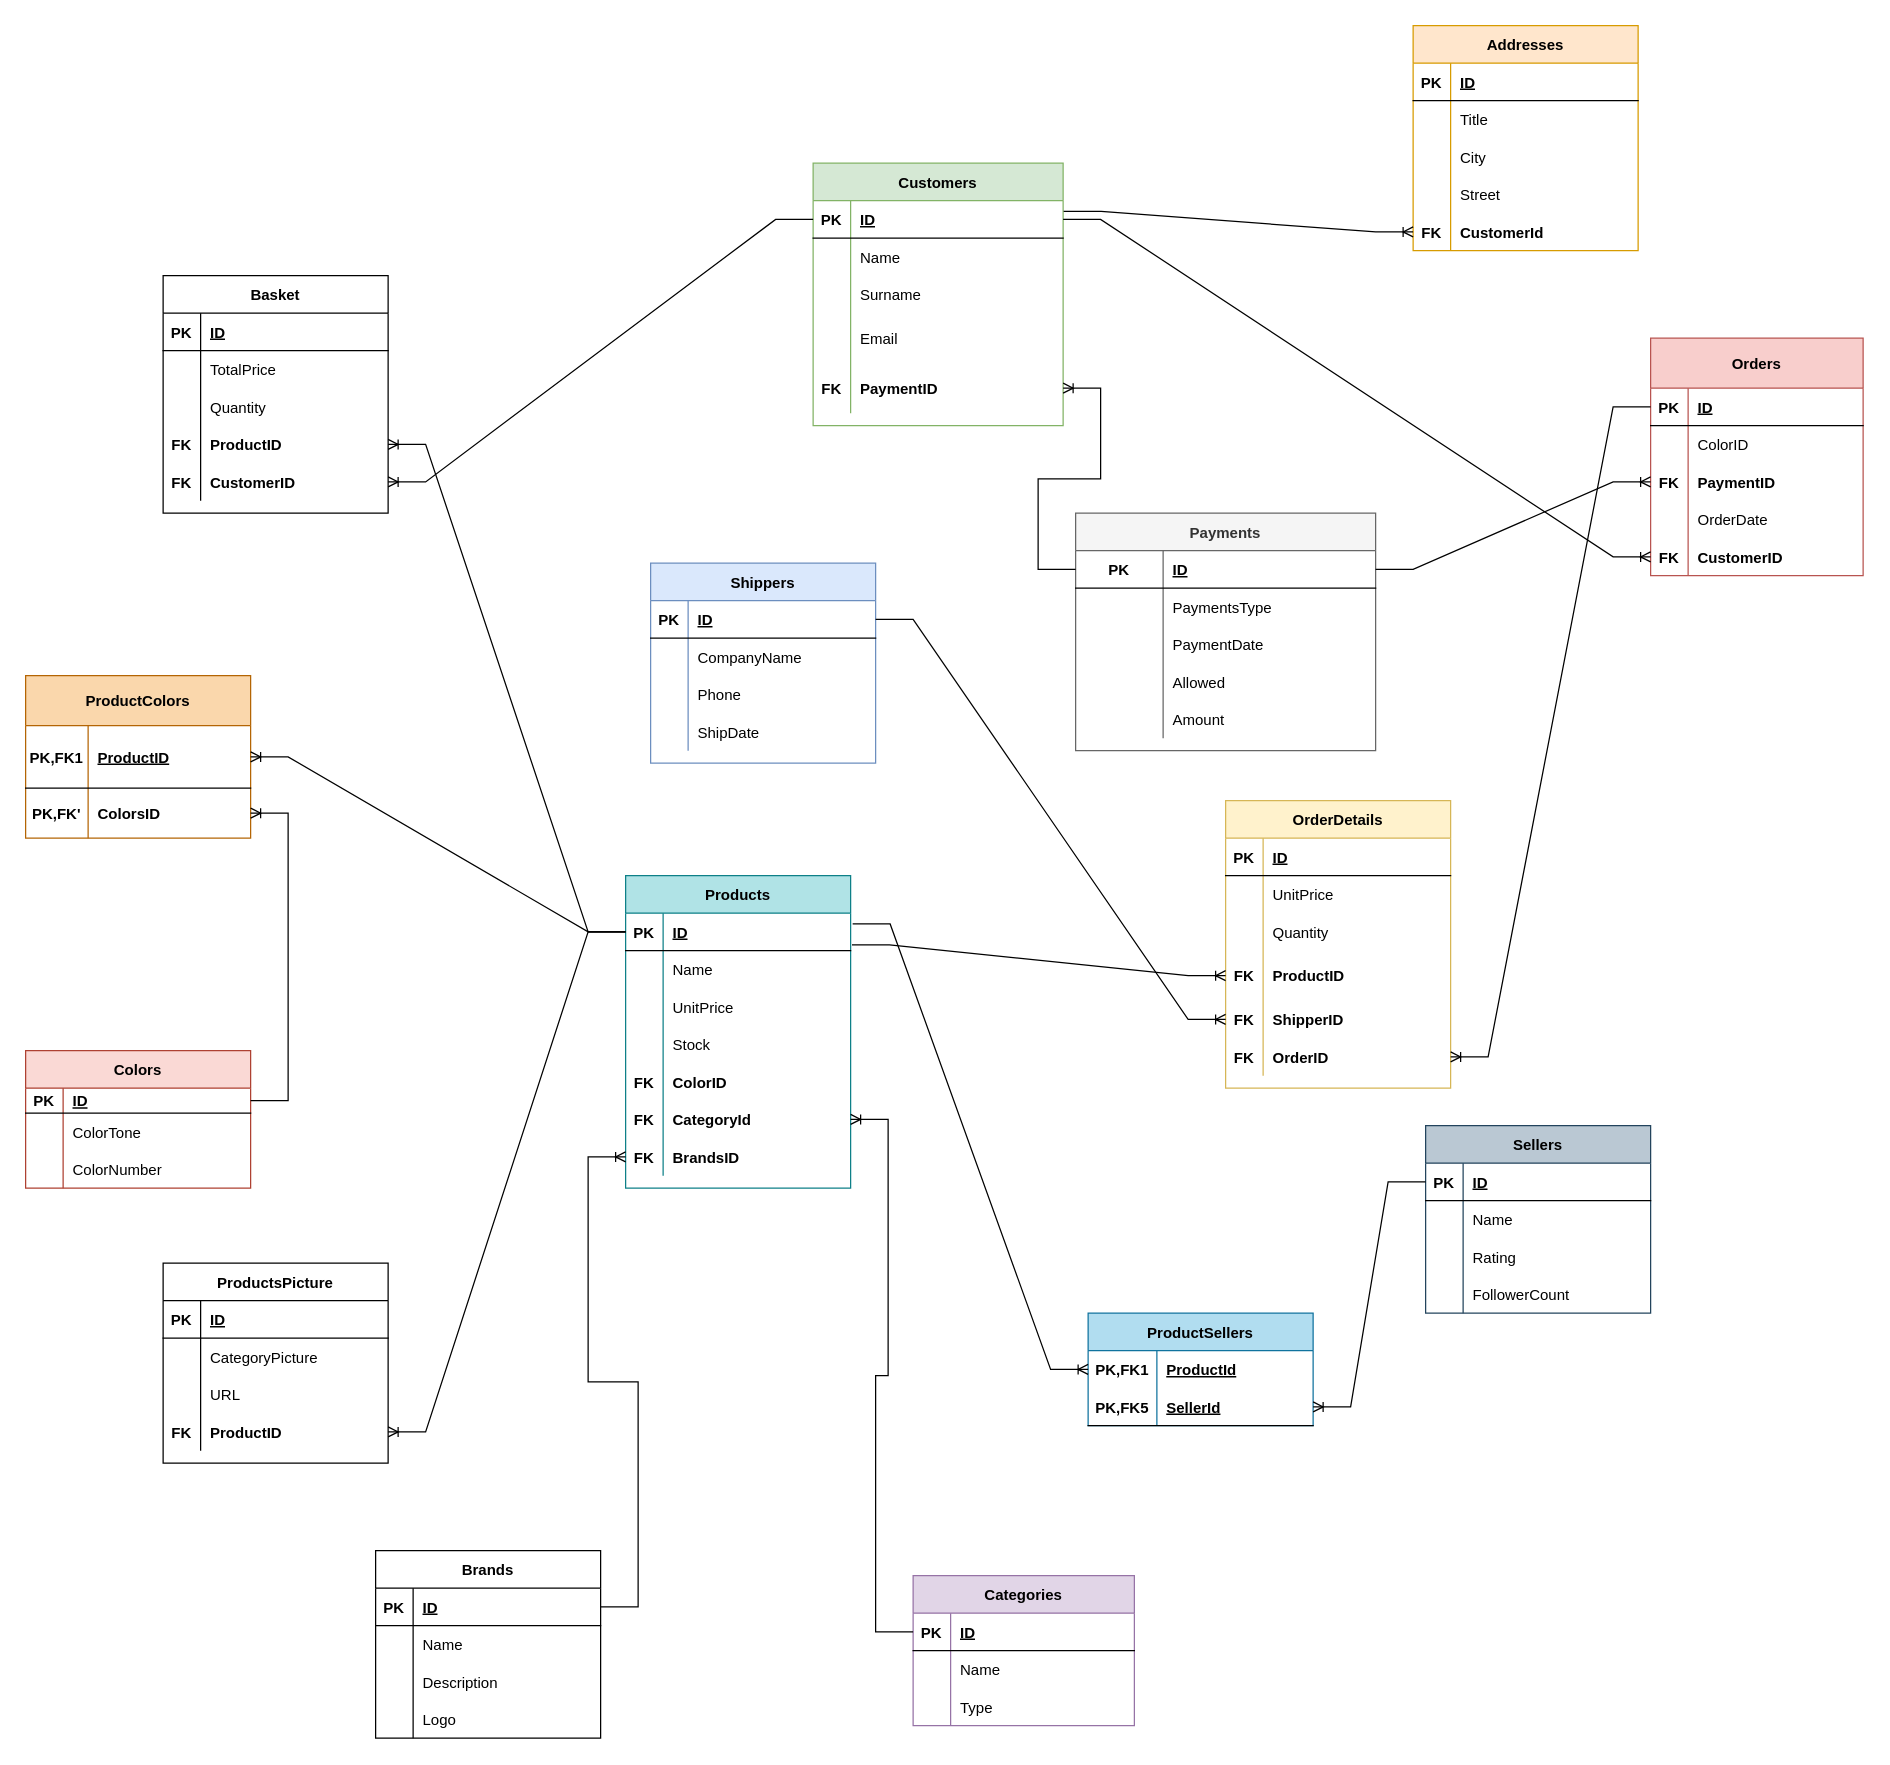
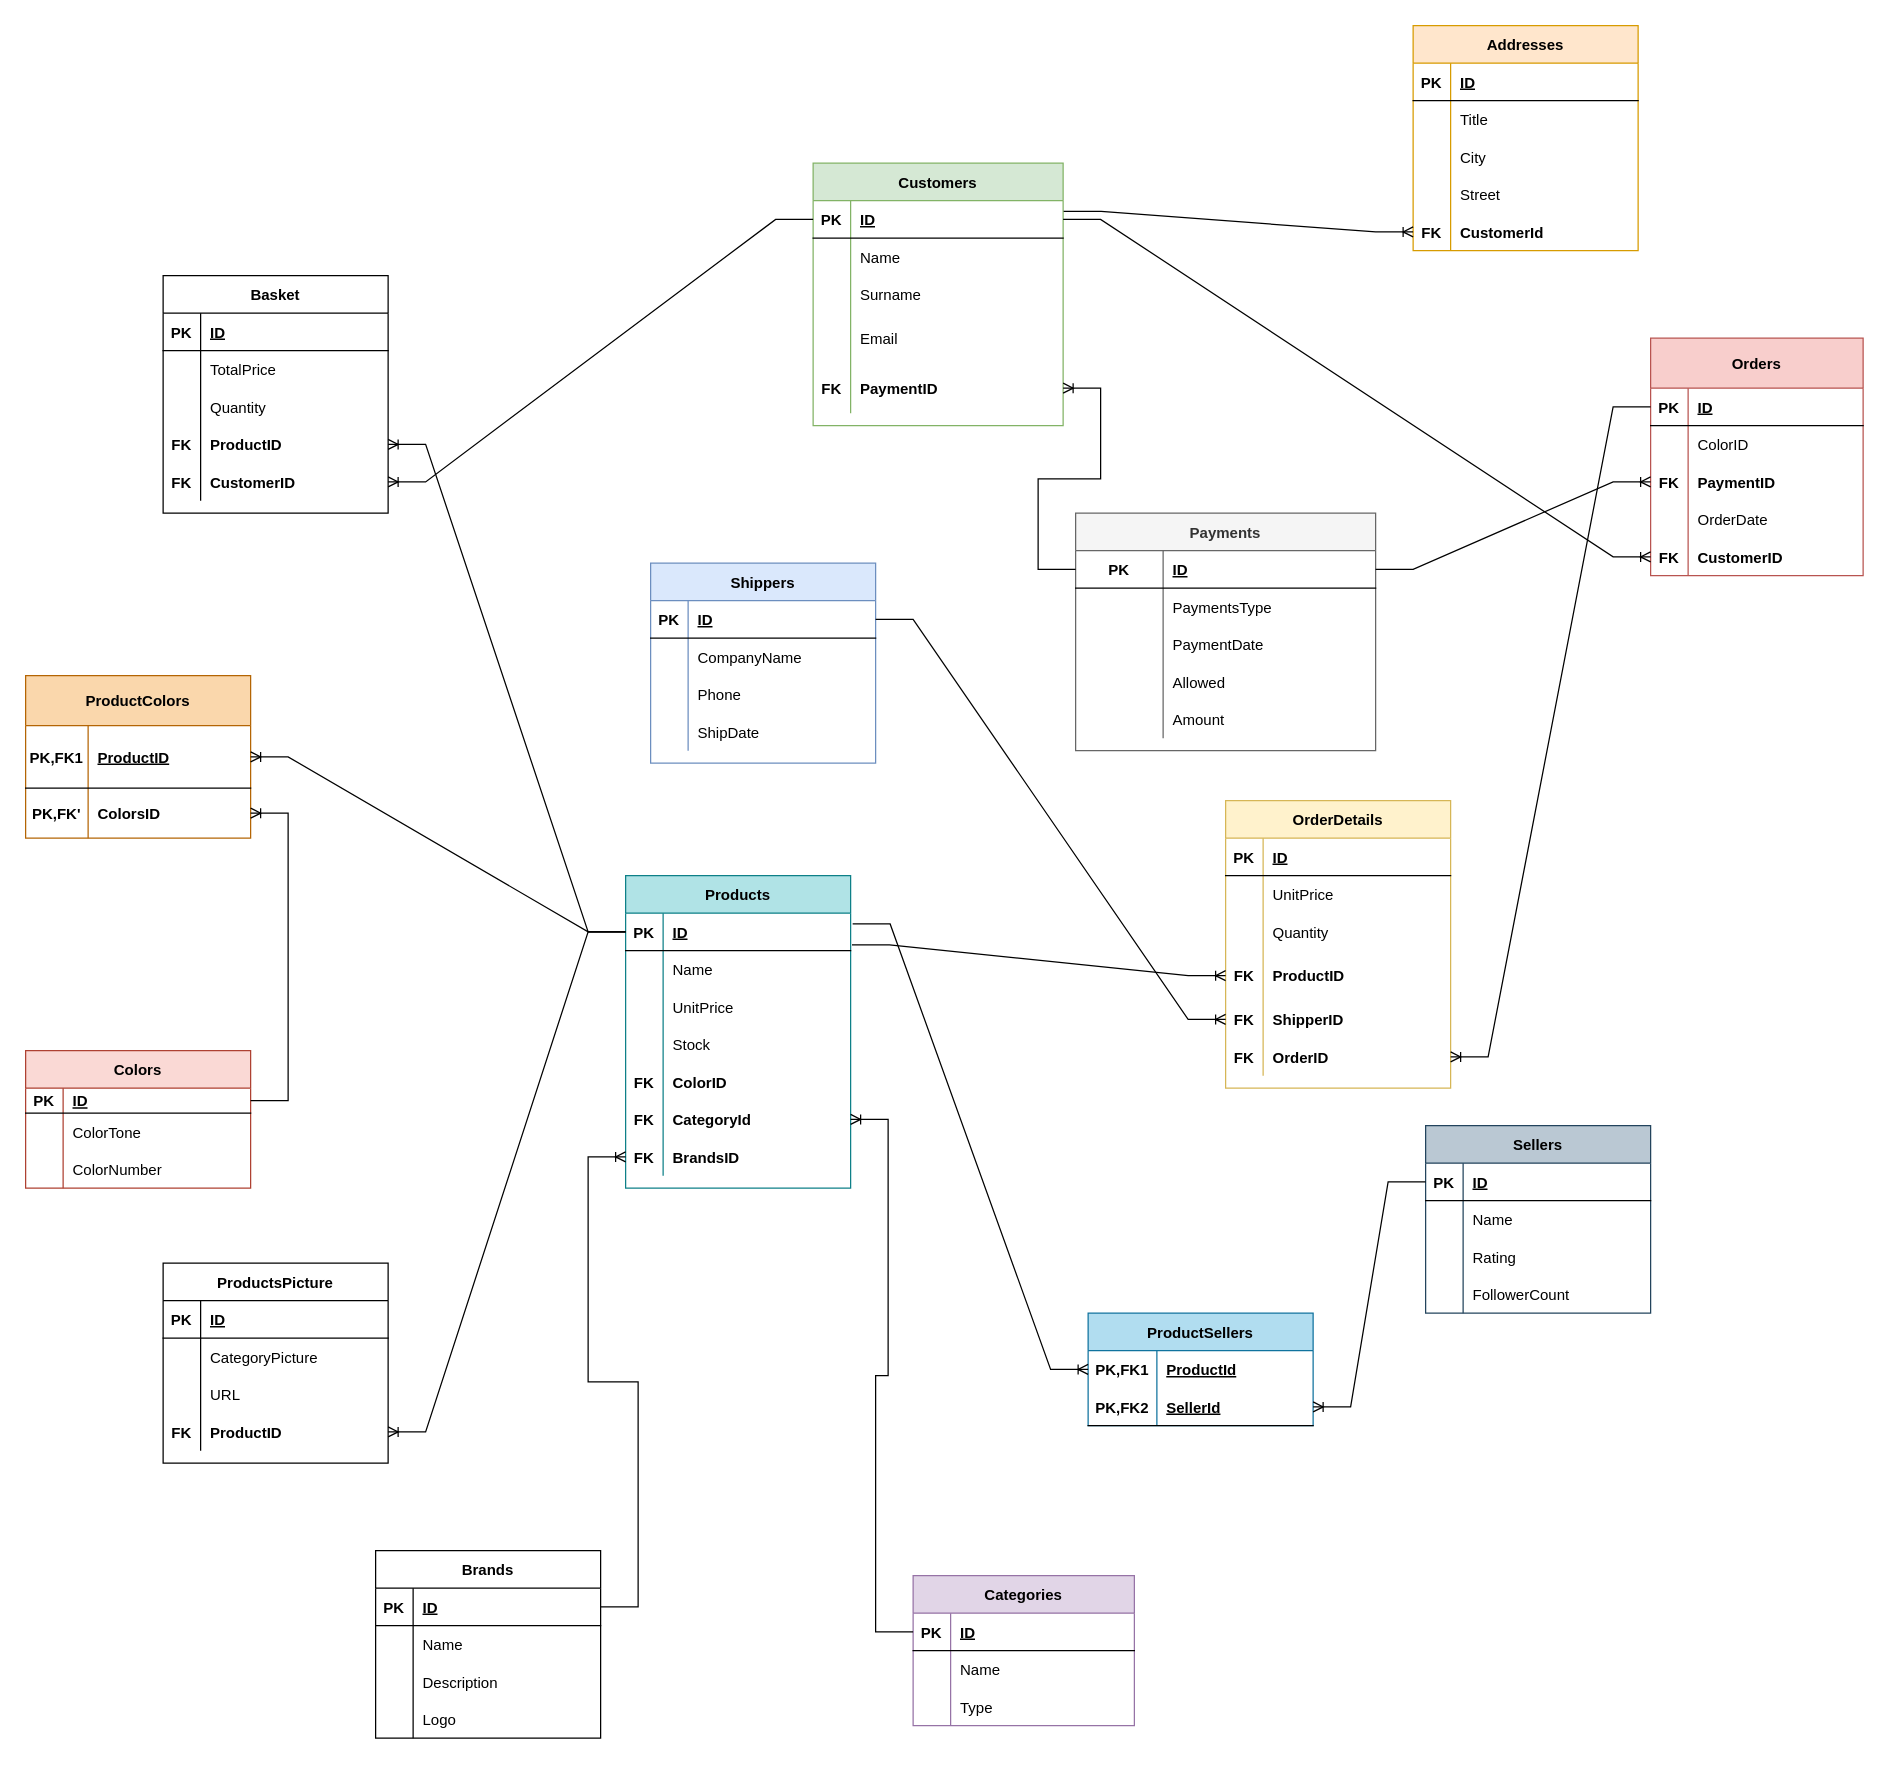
(1122, 1408) -> (1122, 1408)
